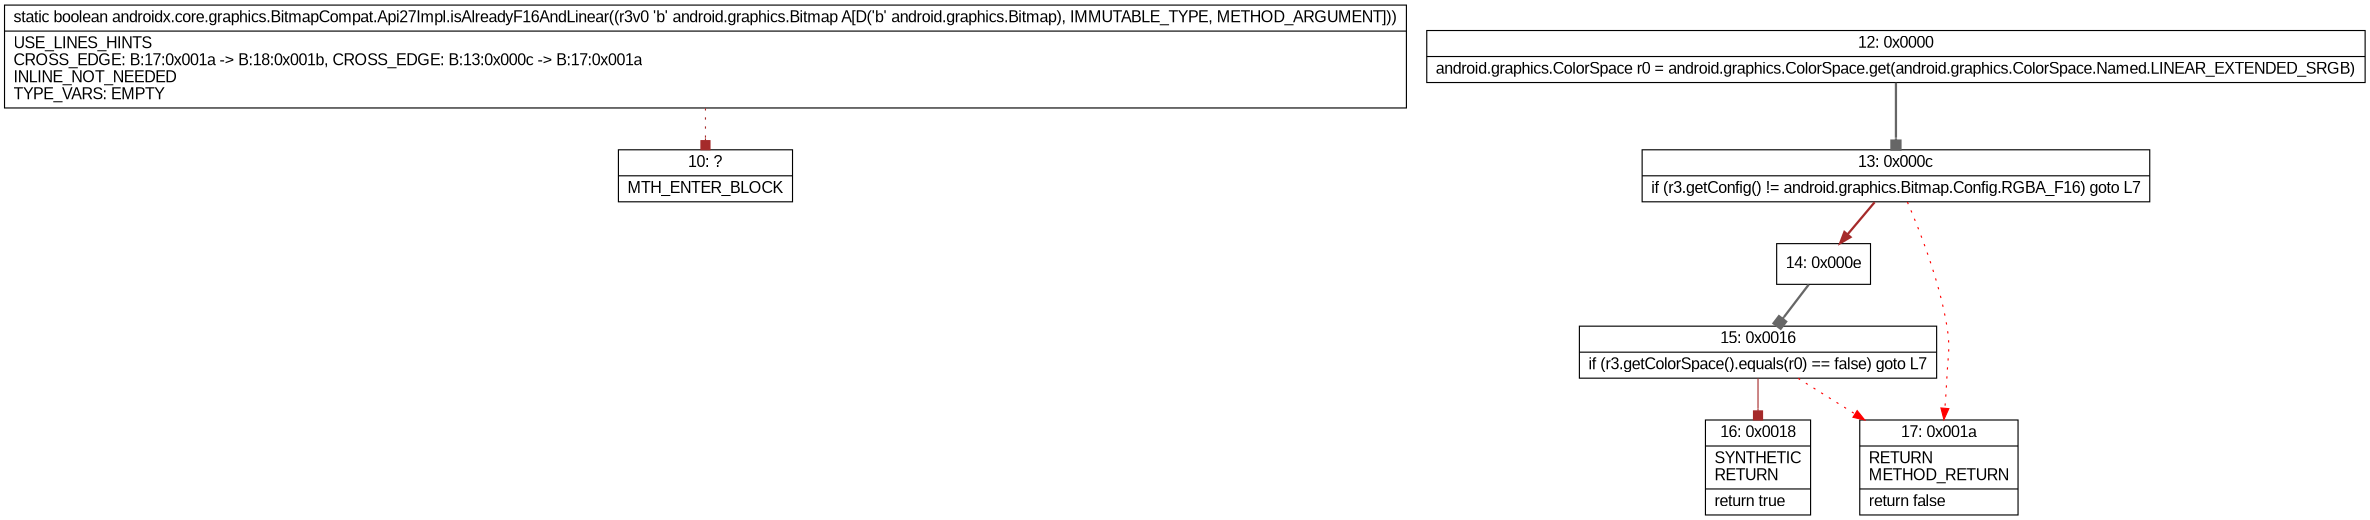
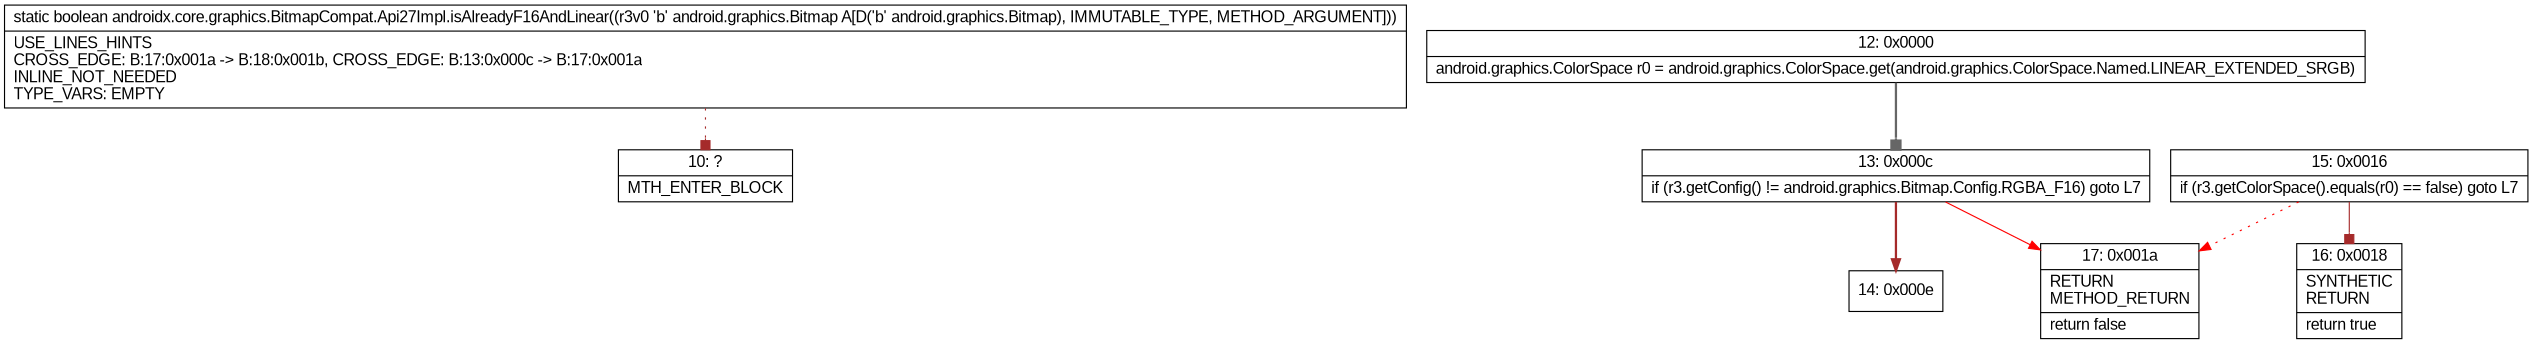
(1796, 301) -> none
(1942, 303) -> (1988, 223)
